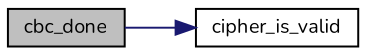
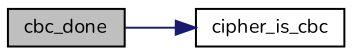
(277, 28) -> (270, 28)
